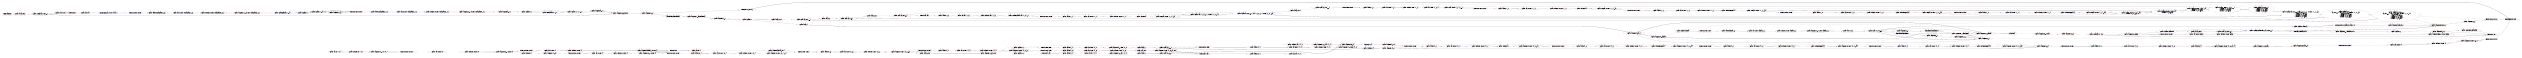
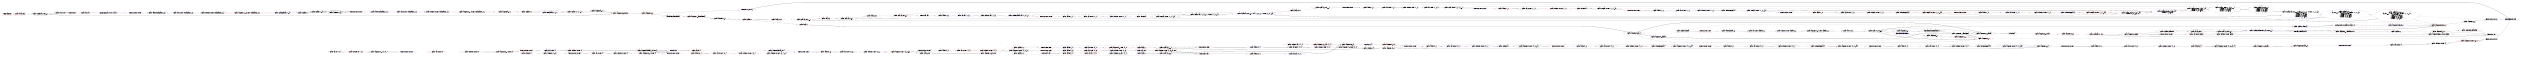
(1932, 31) -> (1932, 31)
